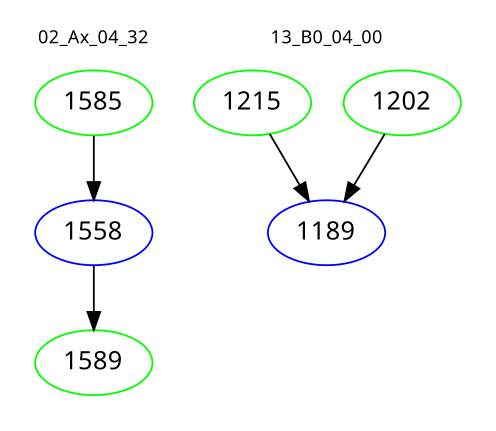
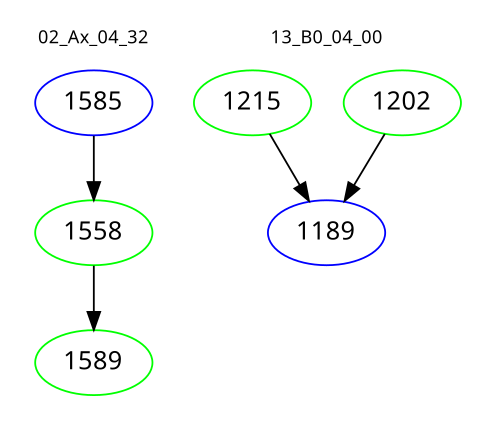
(94, 103) -> (94, 103)
(94, 233) -> (94, 233)
